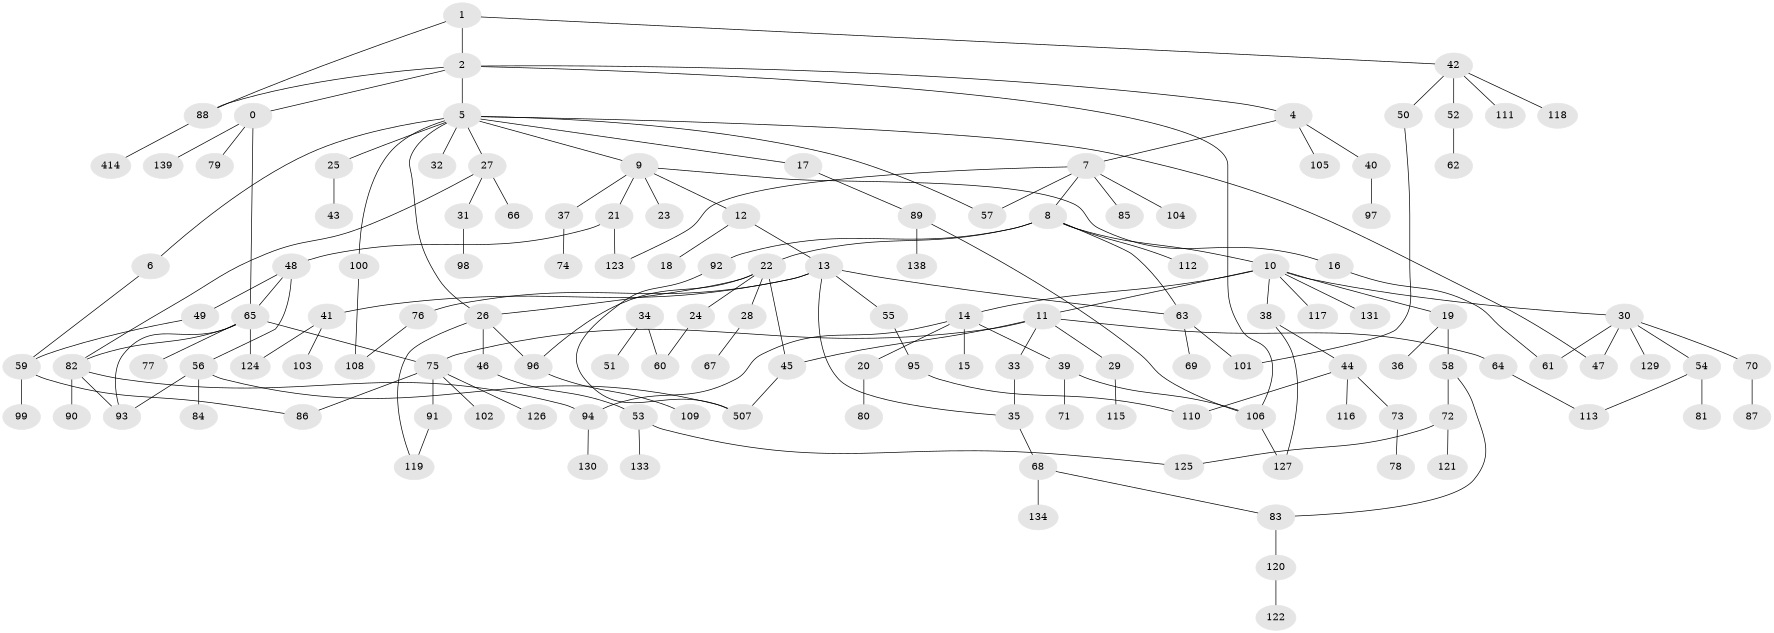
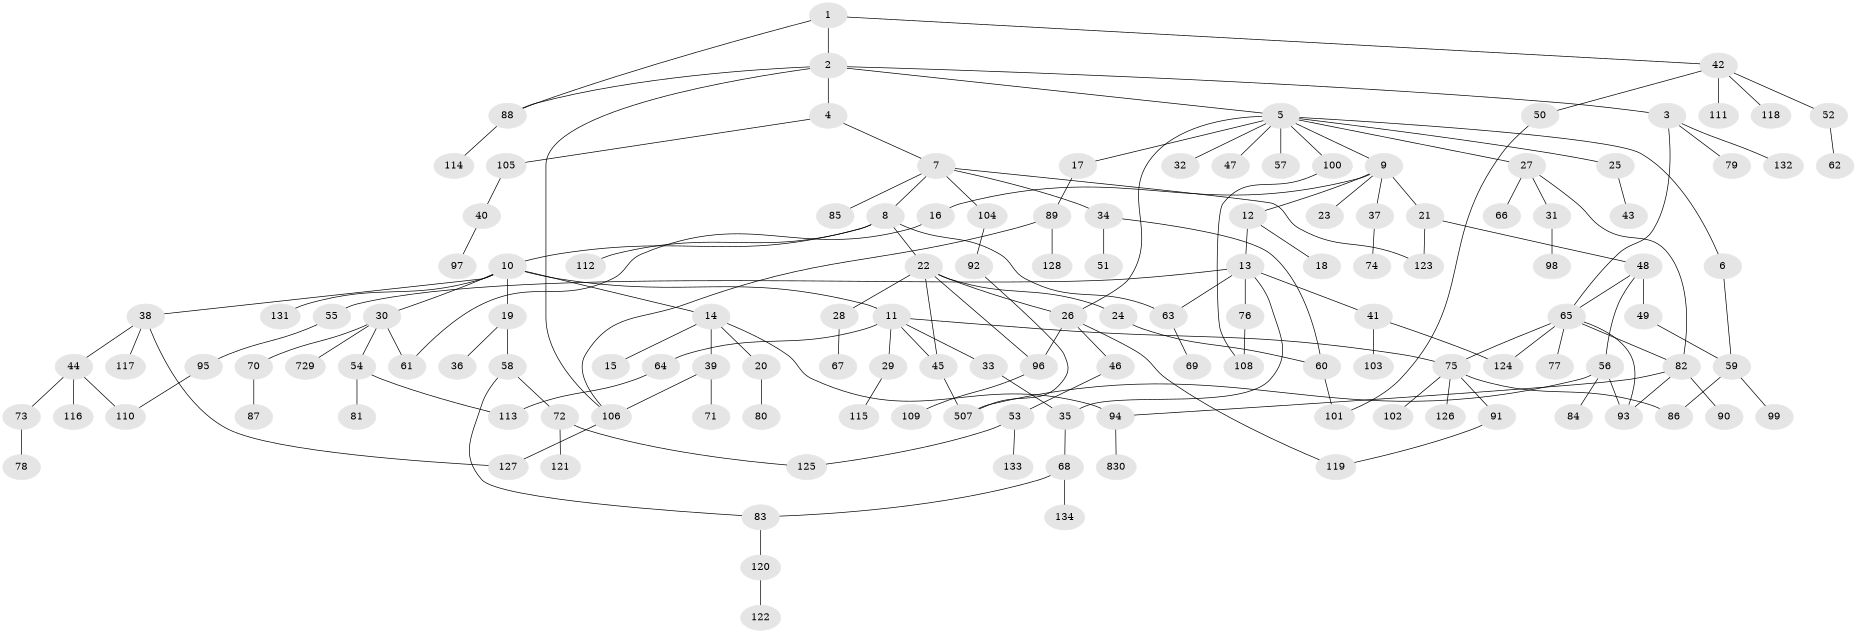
(253, 116) -> (1667, 116)
(1332, 141) -> (494, 191)
(111, 166) -> (454, 166)
(163, 166) -> (1783, 166)
(1040, 189) -> (1022, 187)
(866, 239) -> (981, 241)
(917, 266) -> (1052, 266)
(1294, 291) -> (136, 342)
(1213, 342) -> (1328, 392)
(1612, 342) -> none
(1650, 367) -> (305, 367)
(588, 467) -> (1116, 467)
